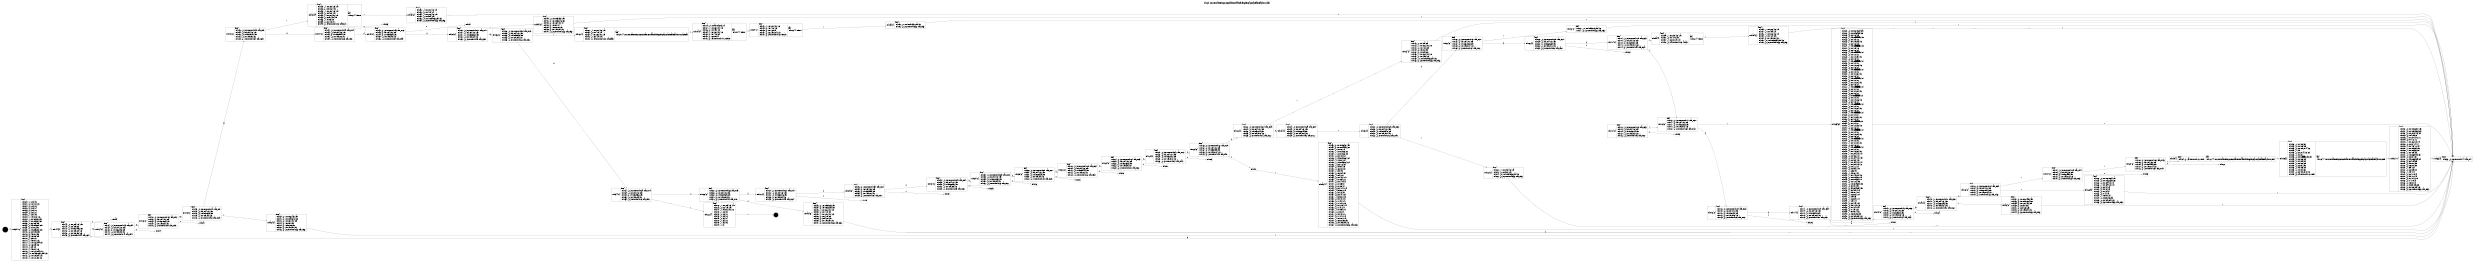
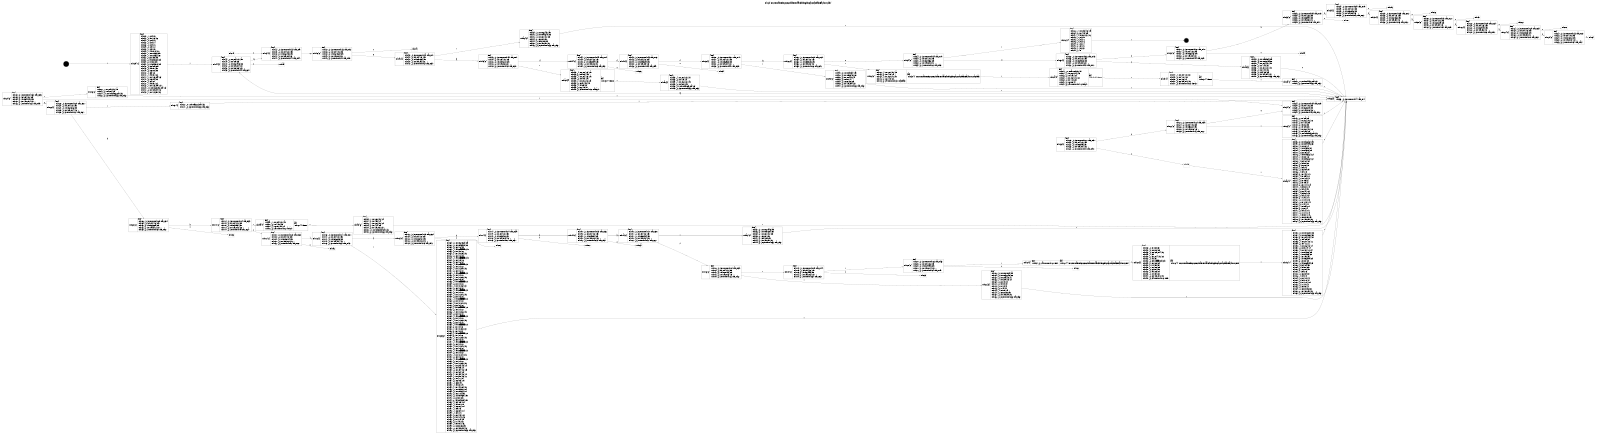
(1667, 81) -> (256, 232)
(1338, 131) -> (662, 99)
(1187, 153) -> none
(144, 231) -> (248, 54)
